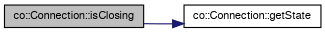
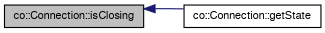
(158, 24) -> (170, 9)
